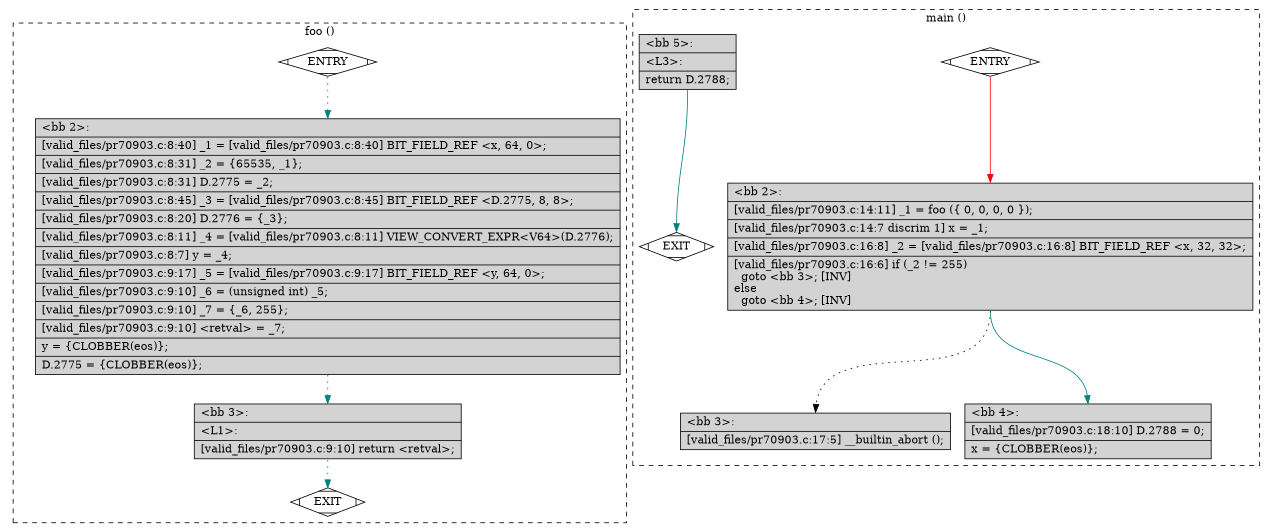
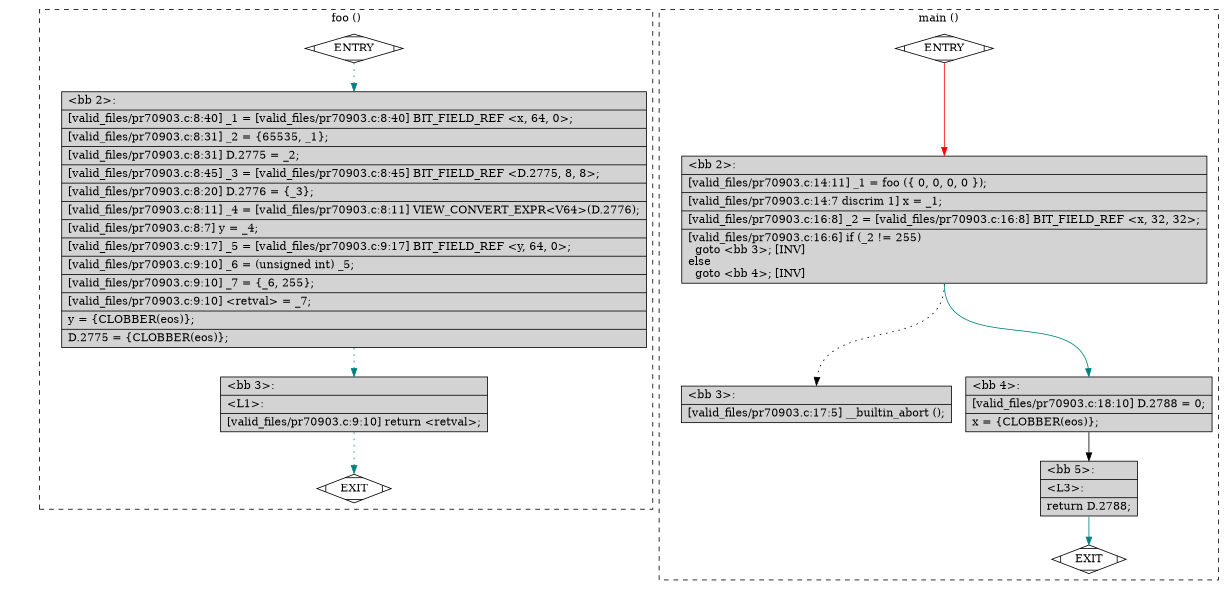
none -> (1089, 442)
